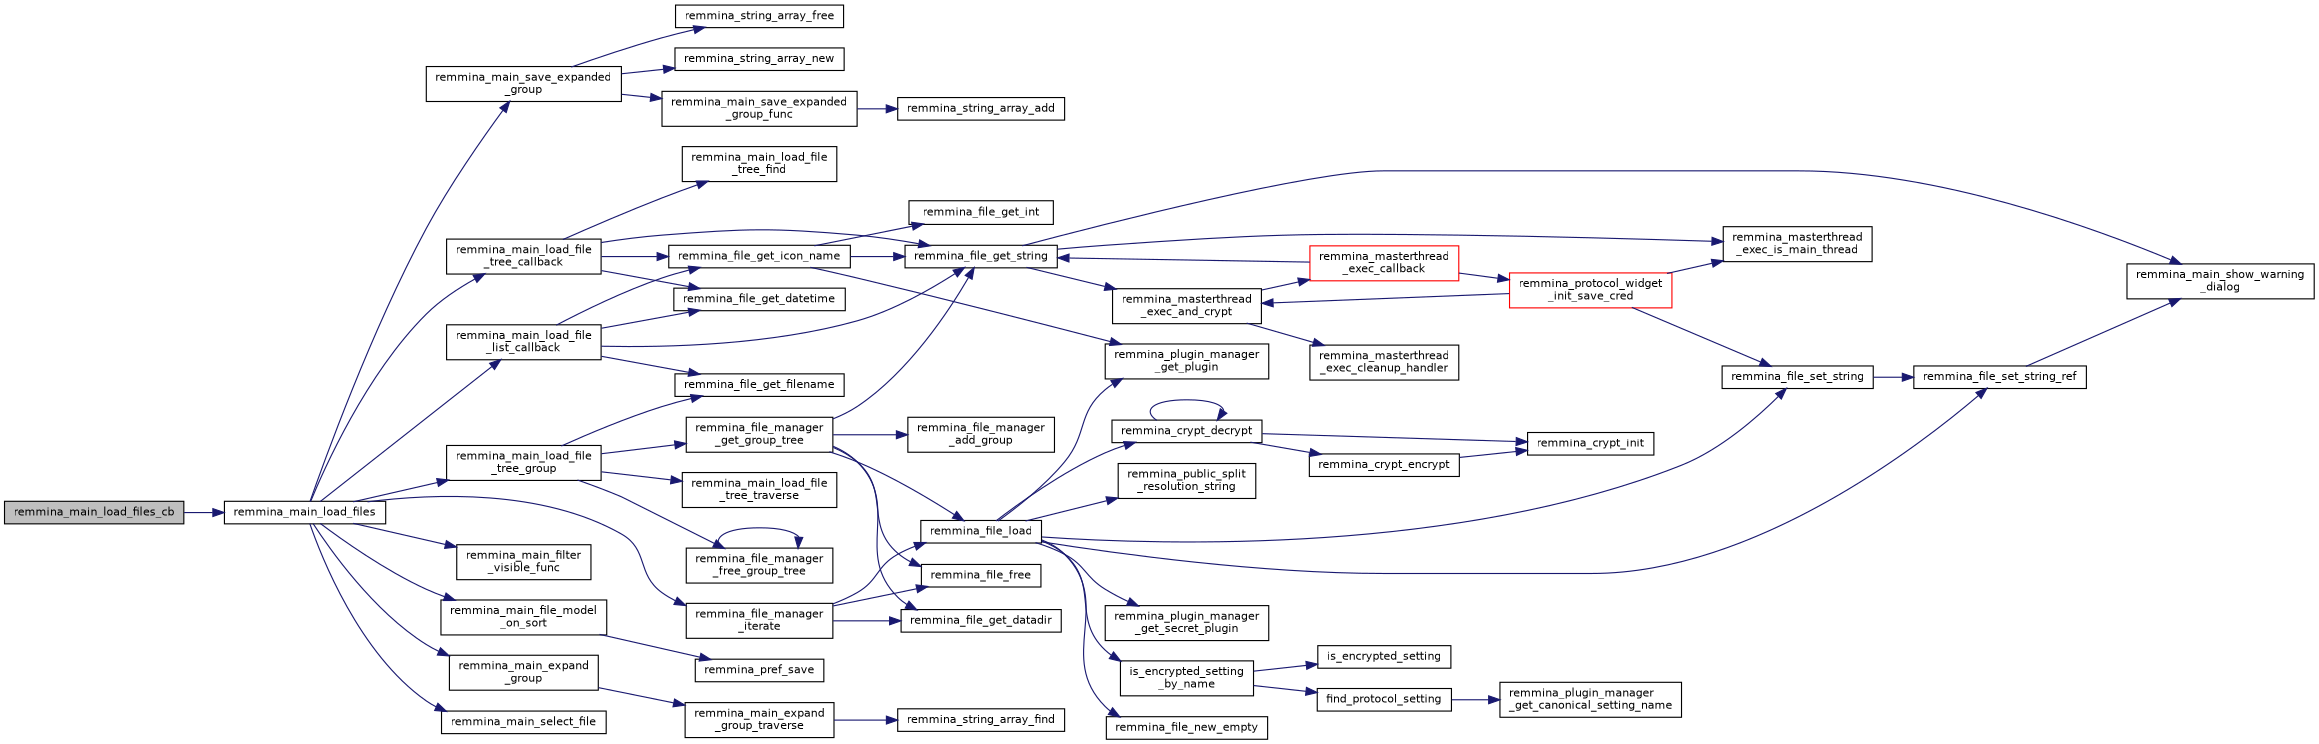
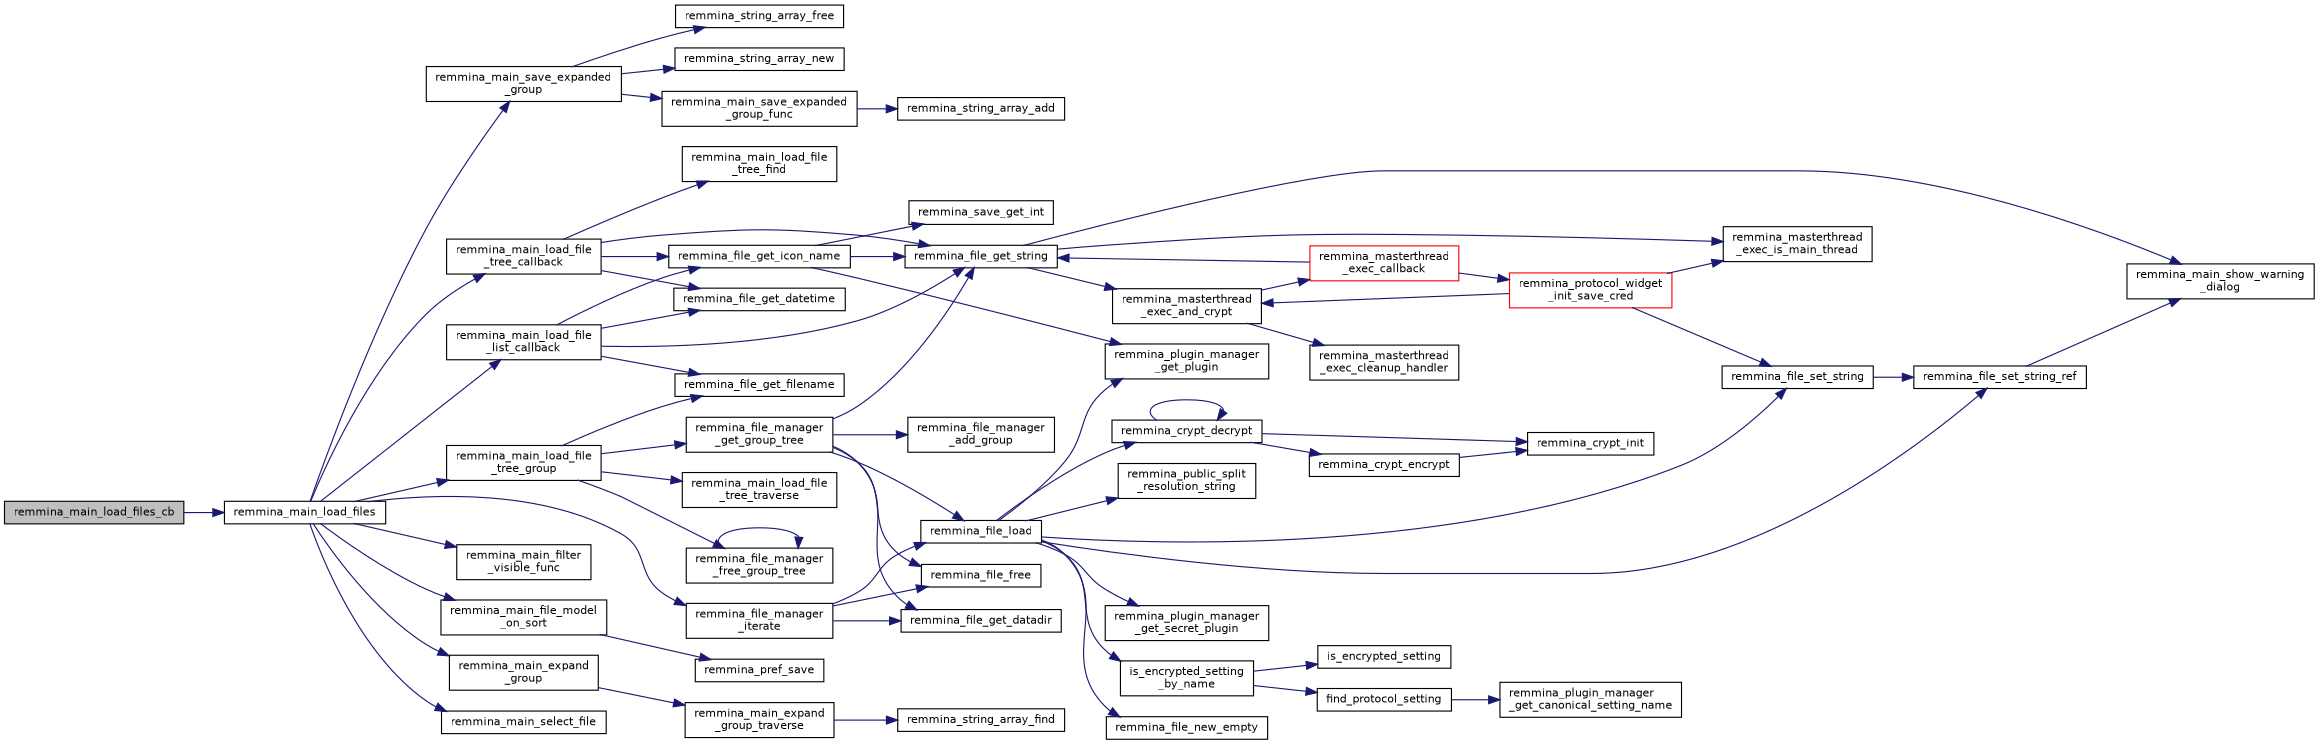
(981, 213) -> (981, 213)
